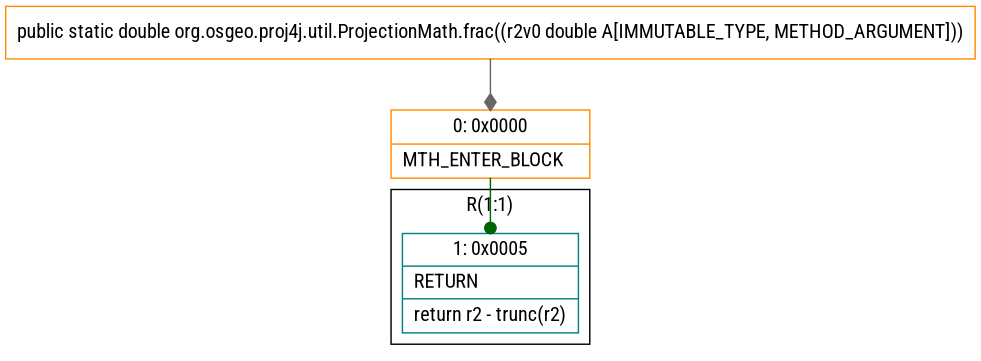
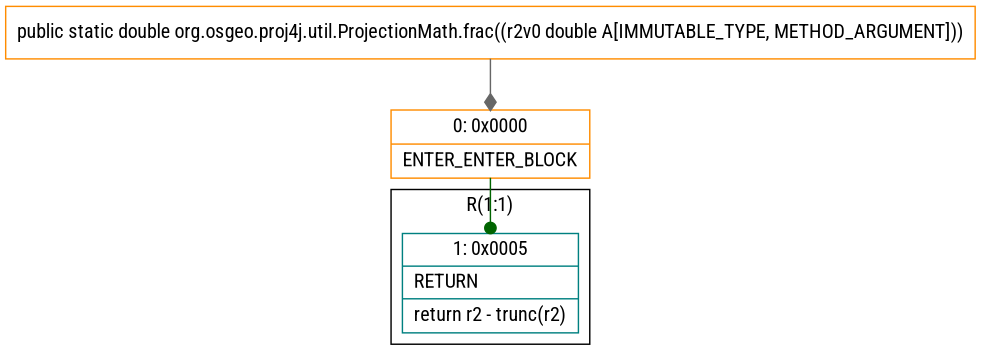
(483, 160) -> (490, 160)
